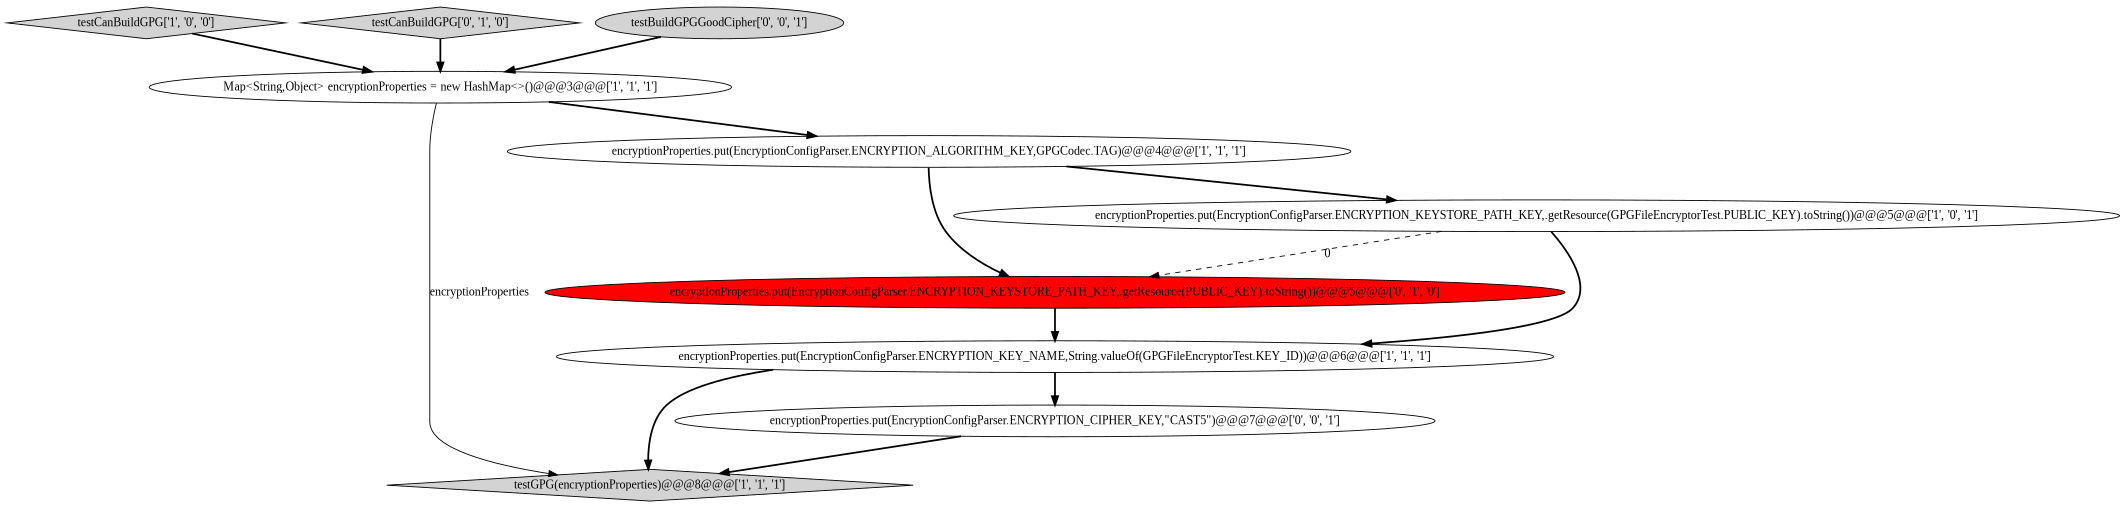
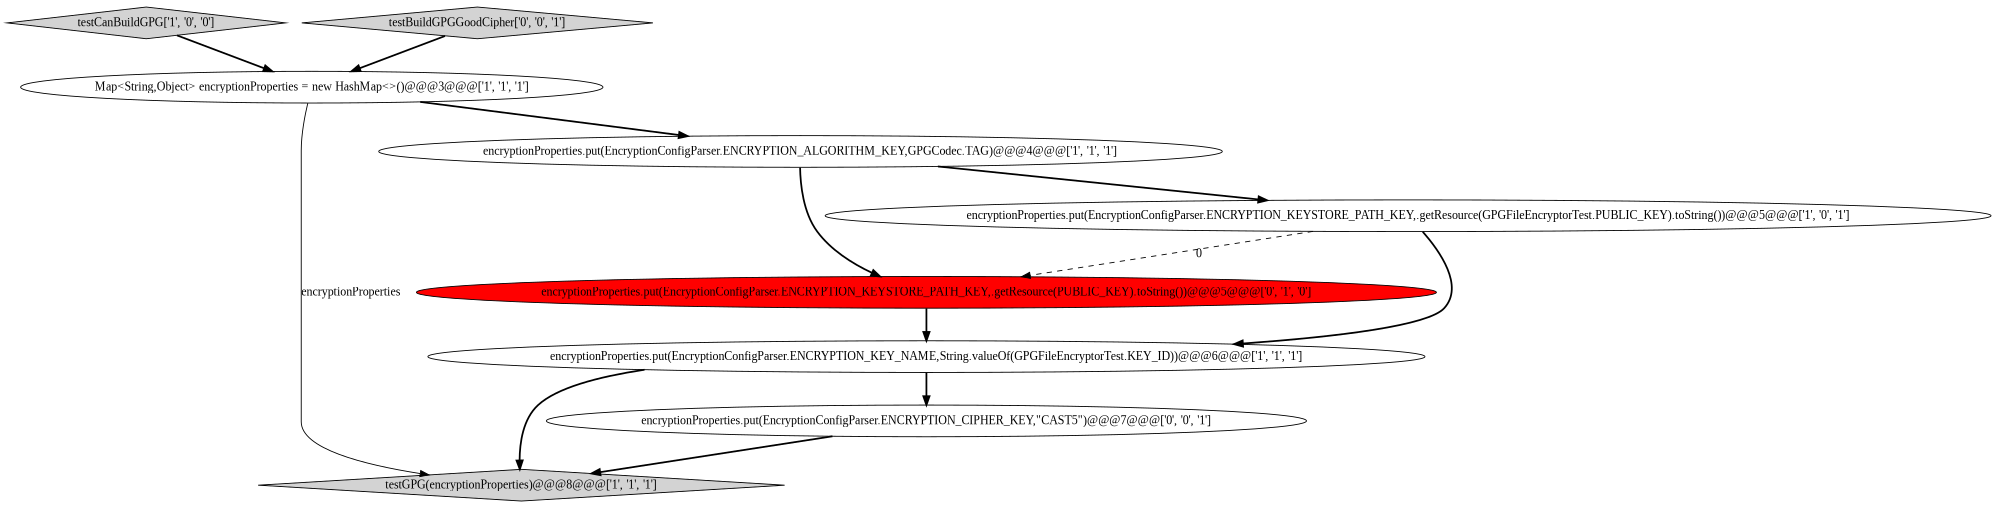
(440, 23) -> none
(720, 23) -> (477, 23)
